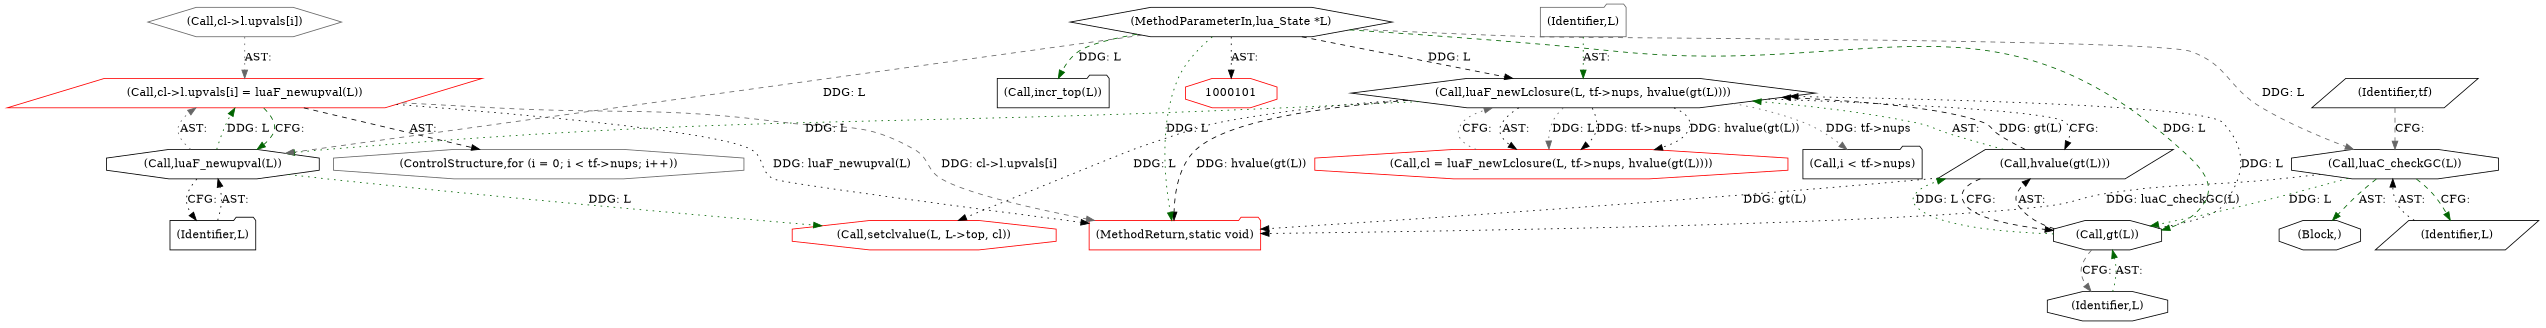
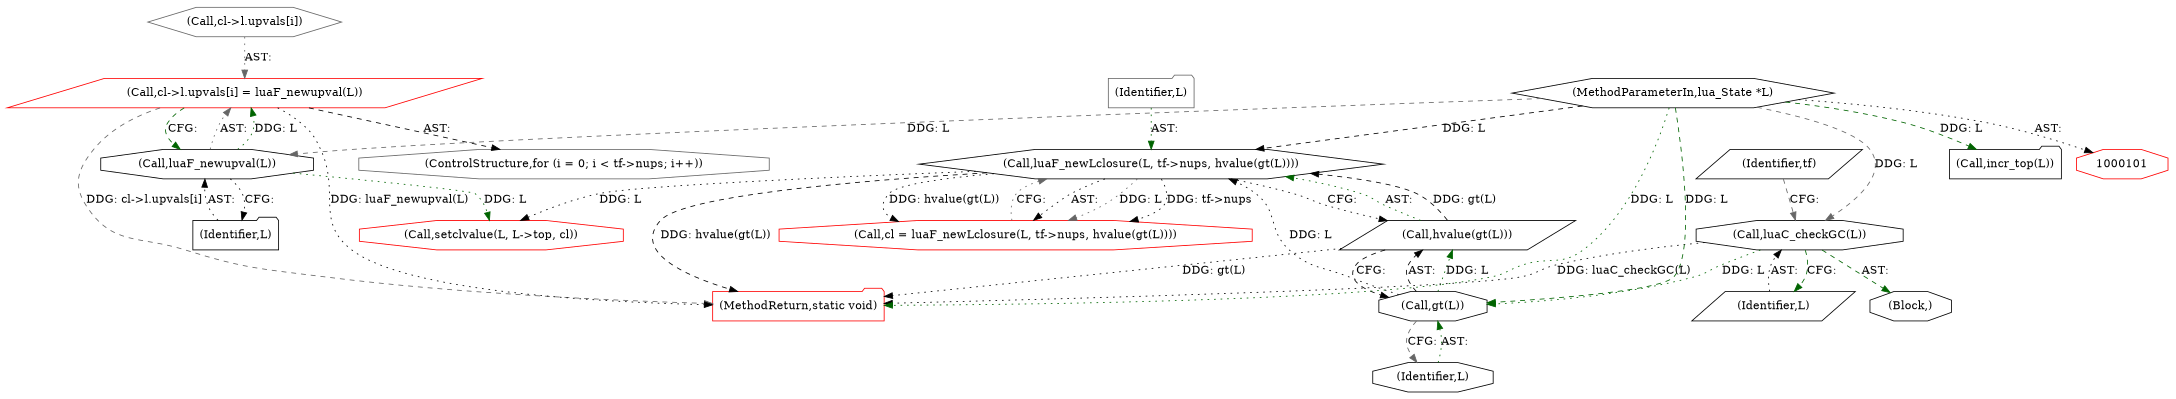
(856, 121) -> none
(1862, 164) -> none
